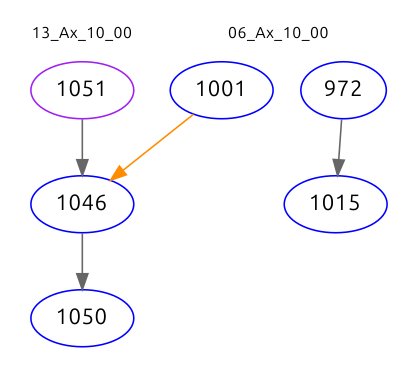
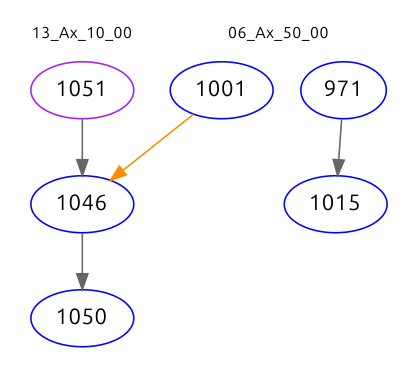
(279, 34) -> (279, 34)
(344, 90) -> (344, 90)
